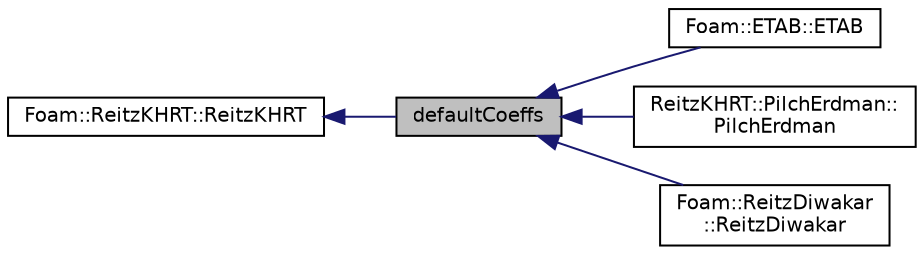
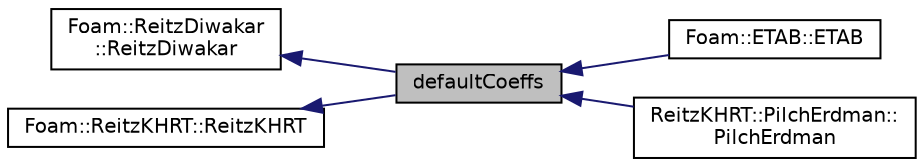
(620, 164) -> (349, 65)
